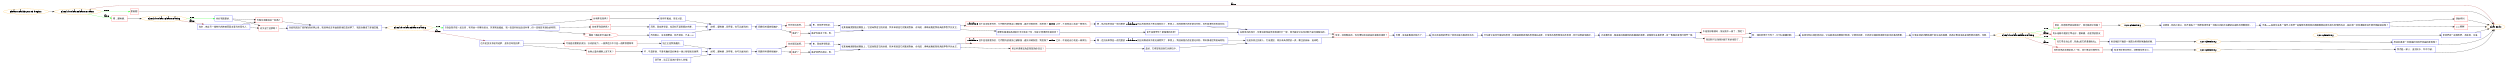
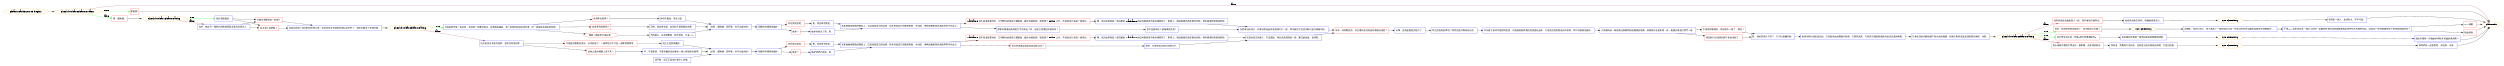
none -> (2143, 46)
